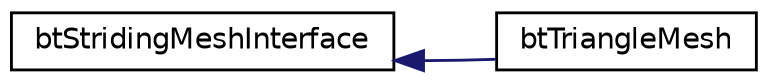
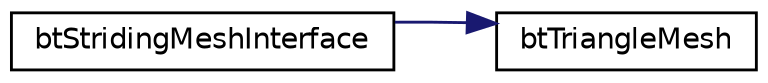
(460, 60) -> (431, 22)
